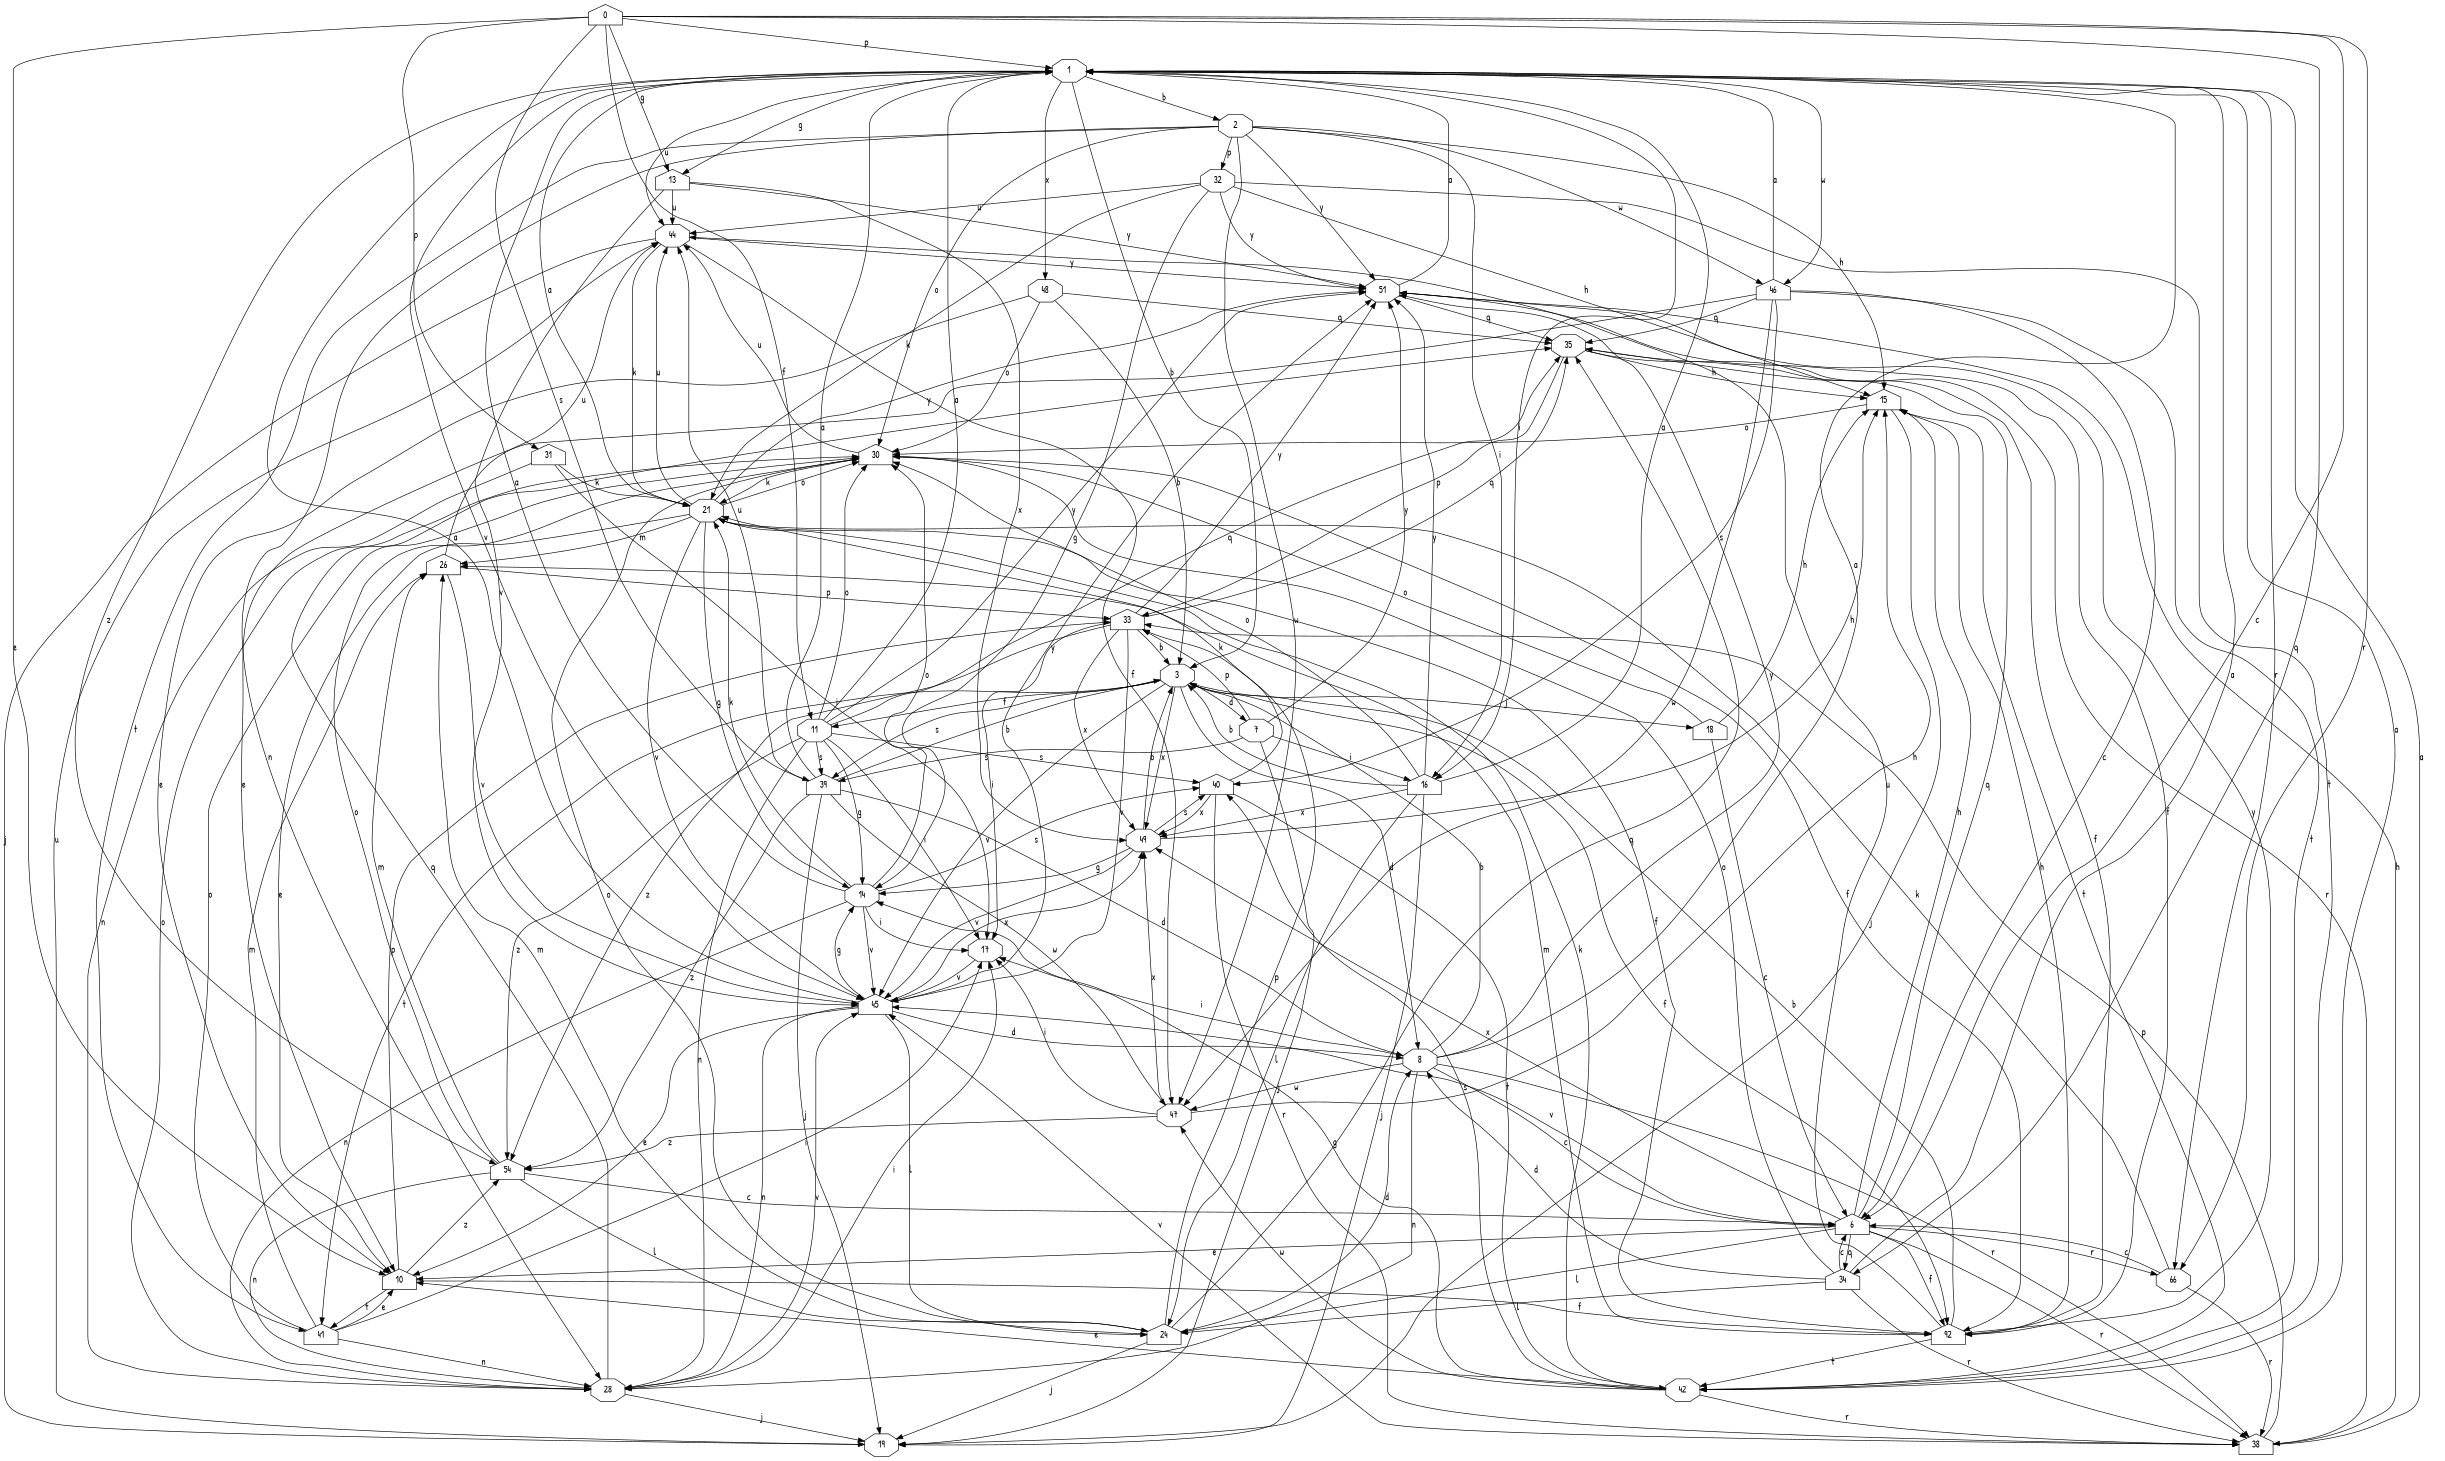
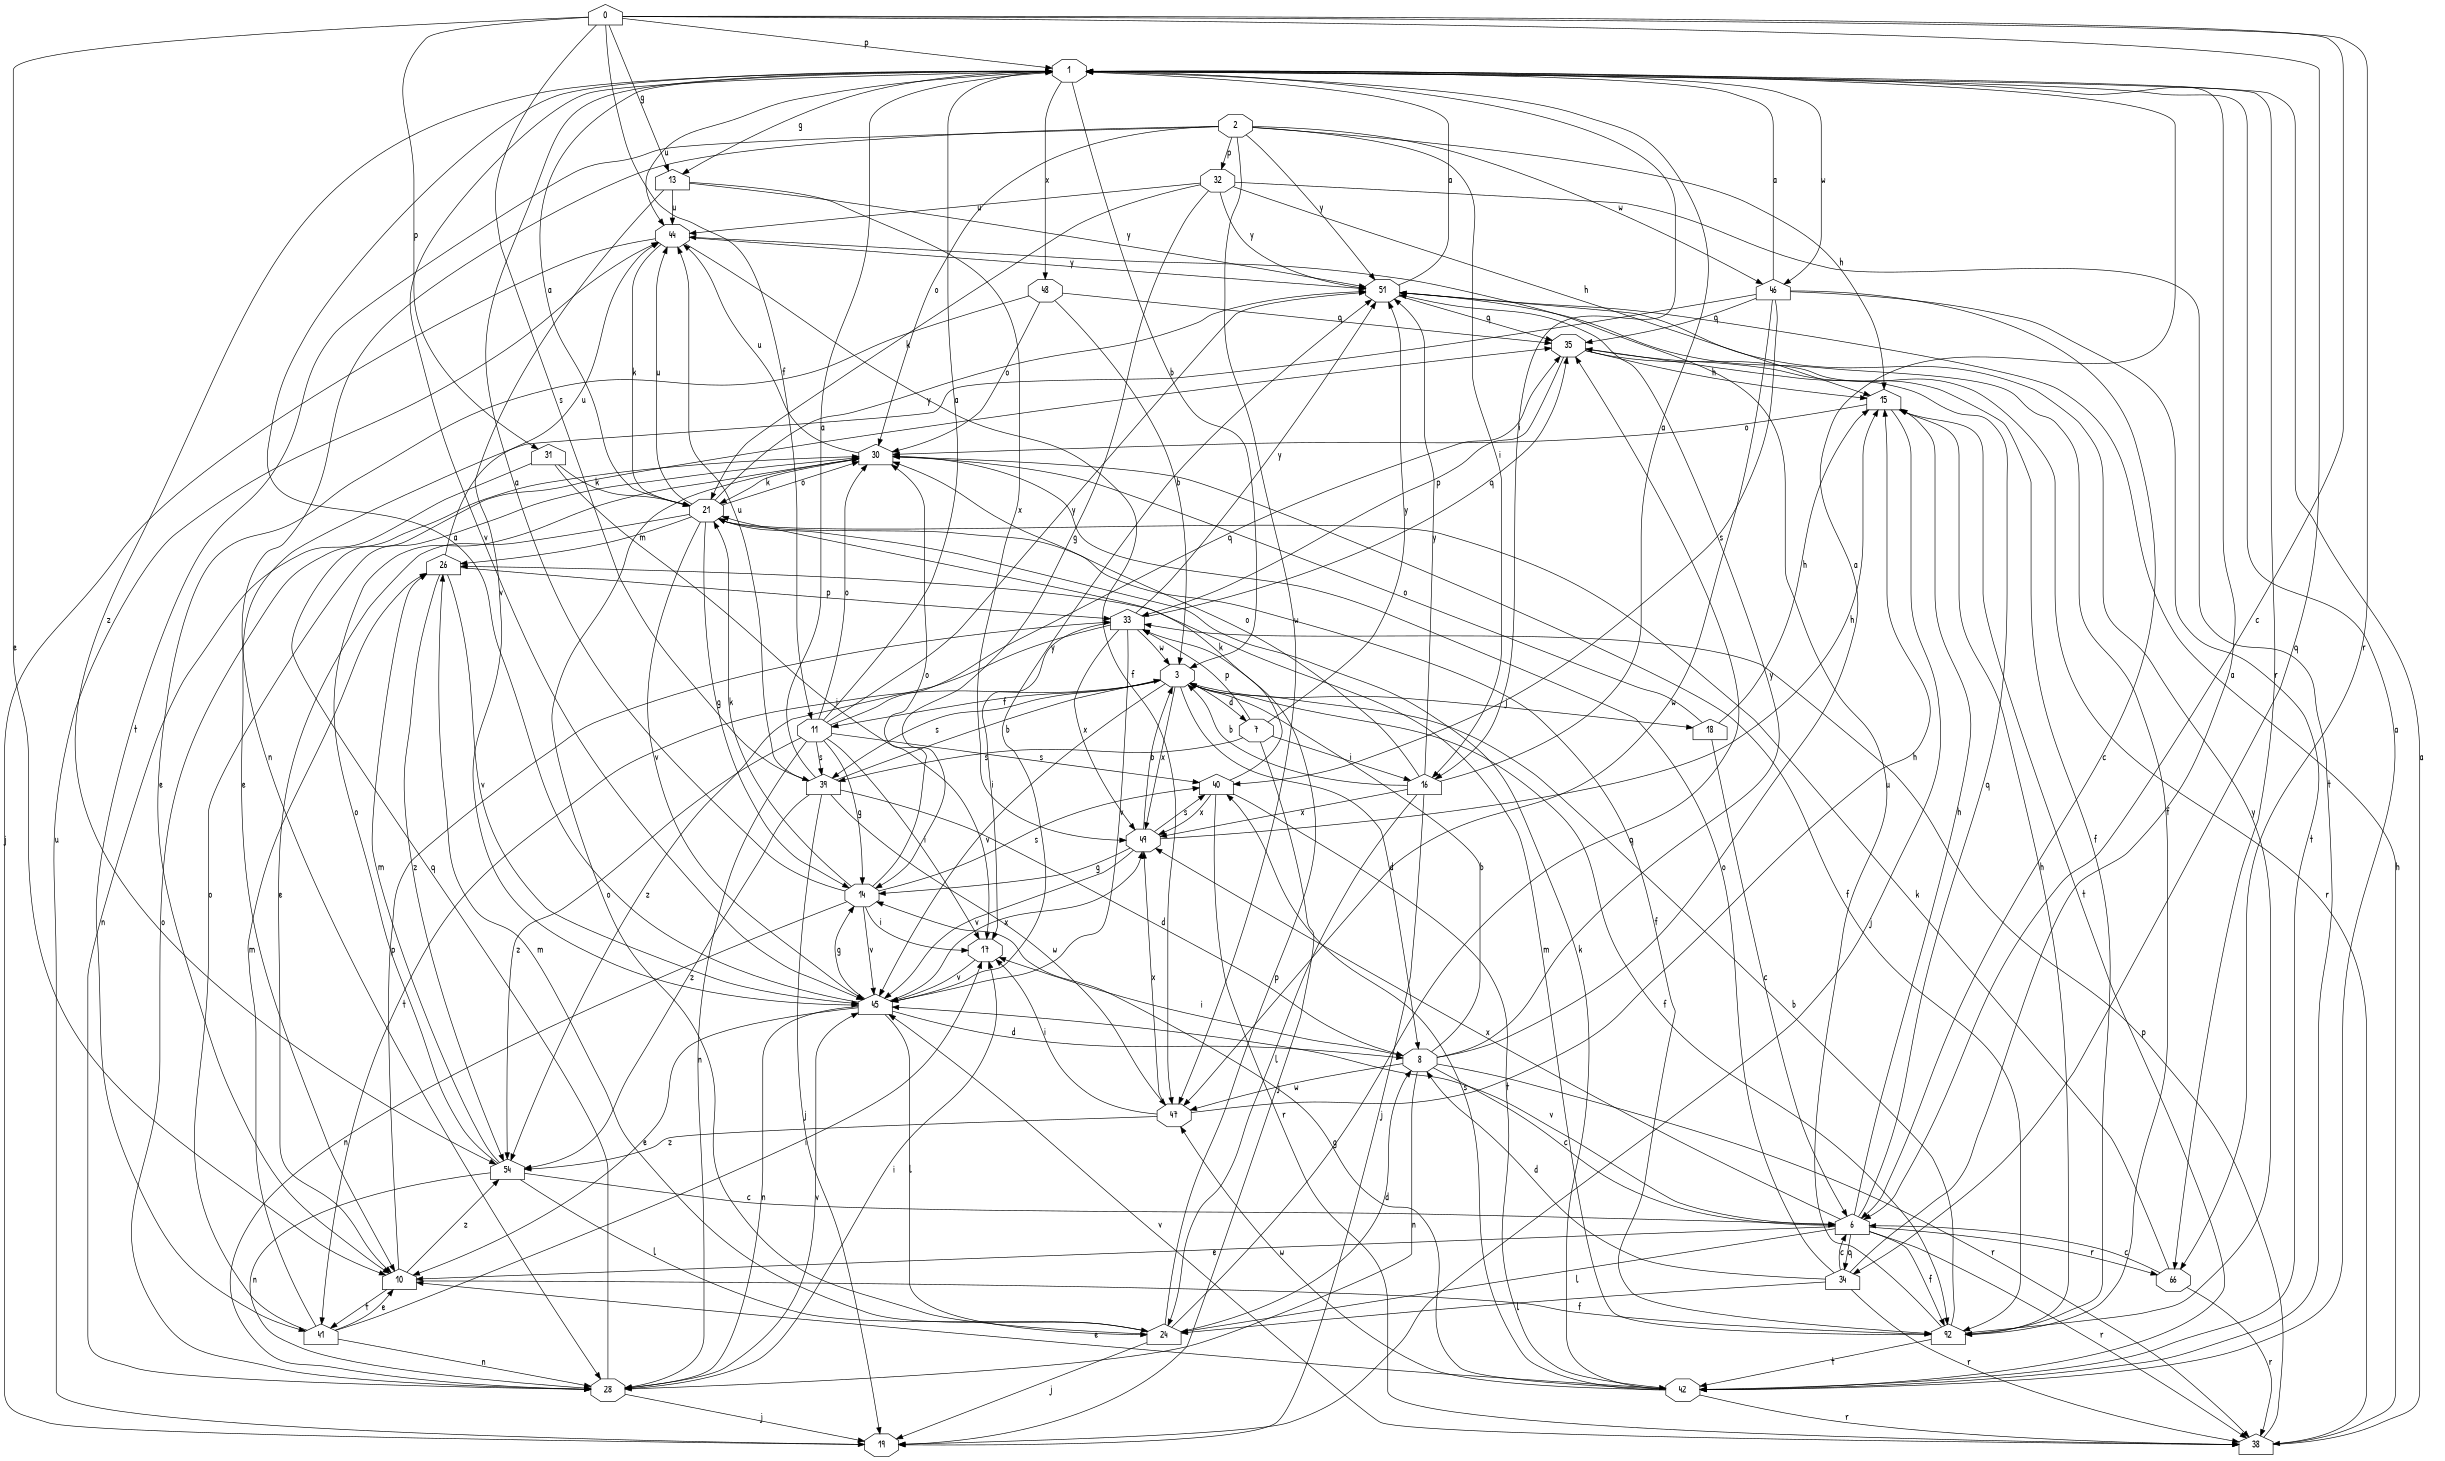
(1149, 97) -> none
(1162, 648) -> (1162, 648)
none -> (413, 870)
